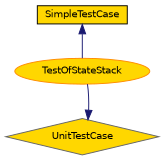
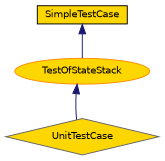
(89, 97) -> (76, 107)
